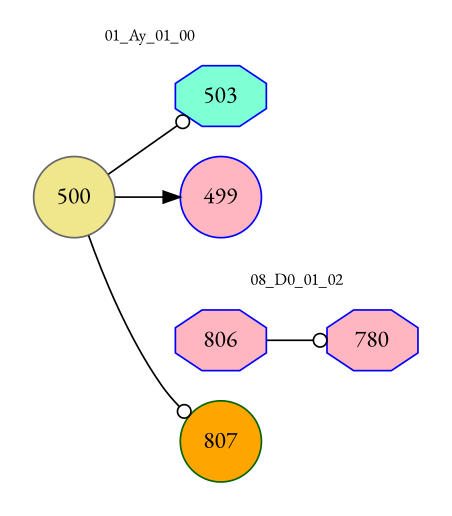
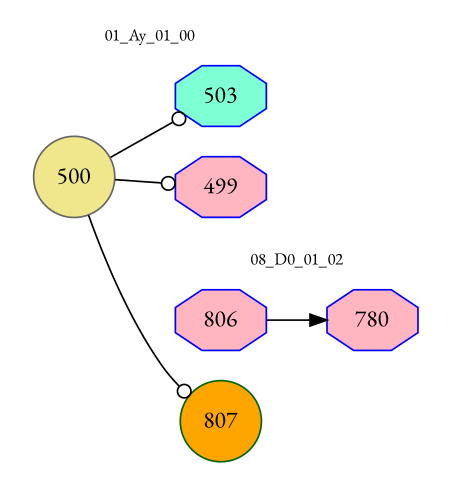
(139, 197) -> (138, 181)
(221, 197) -> (221, 187)
(290, 340) -> (288, 320)
